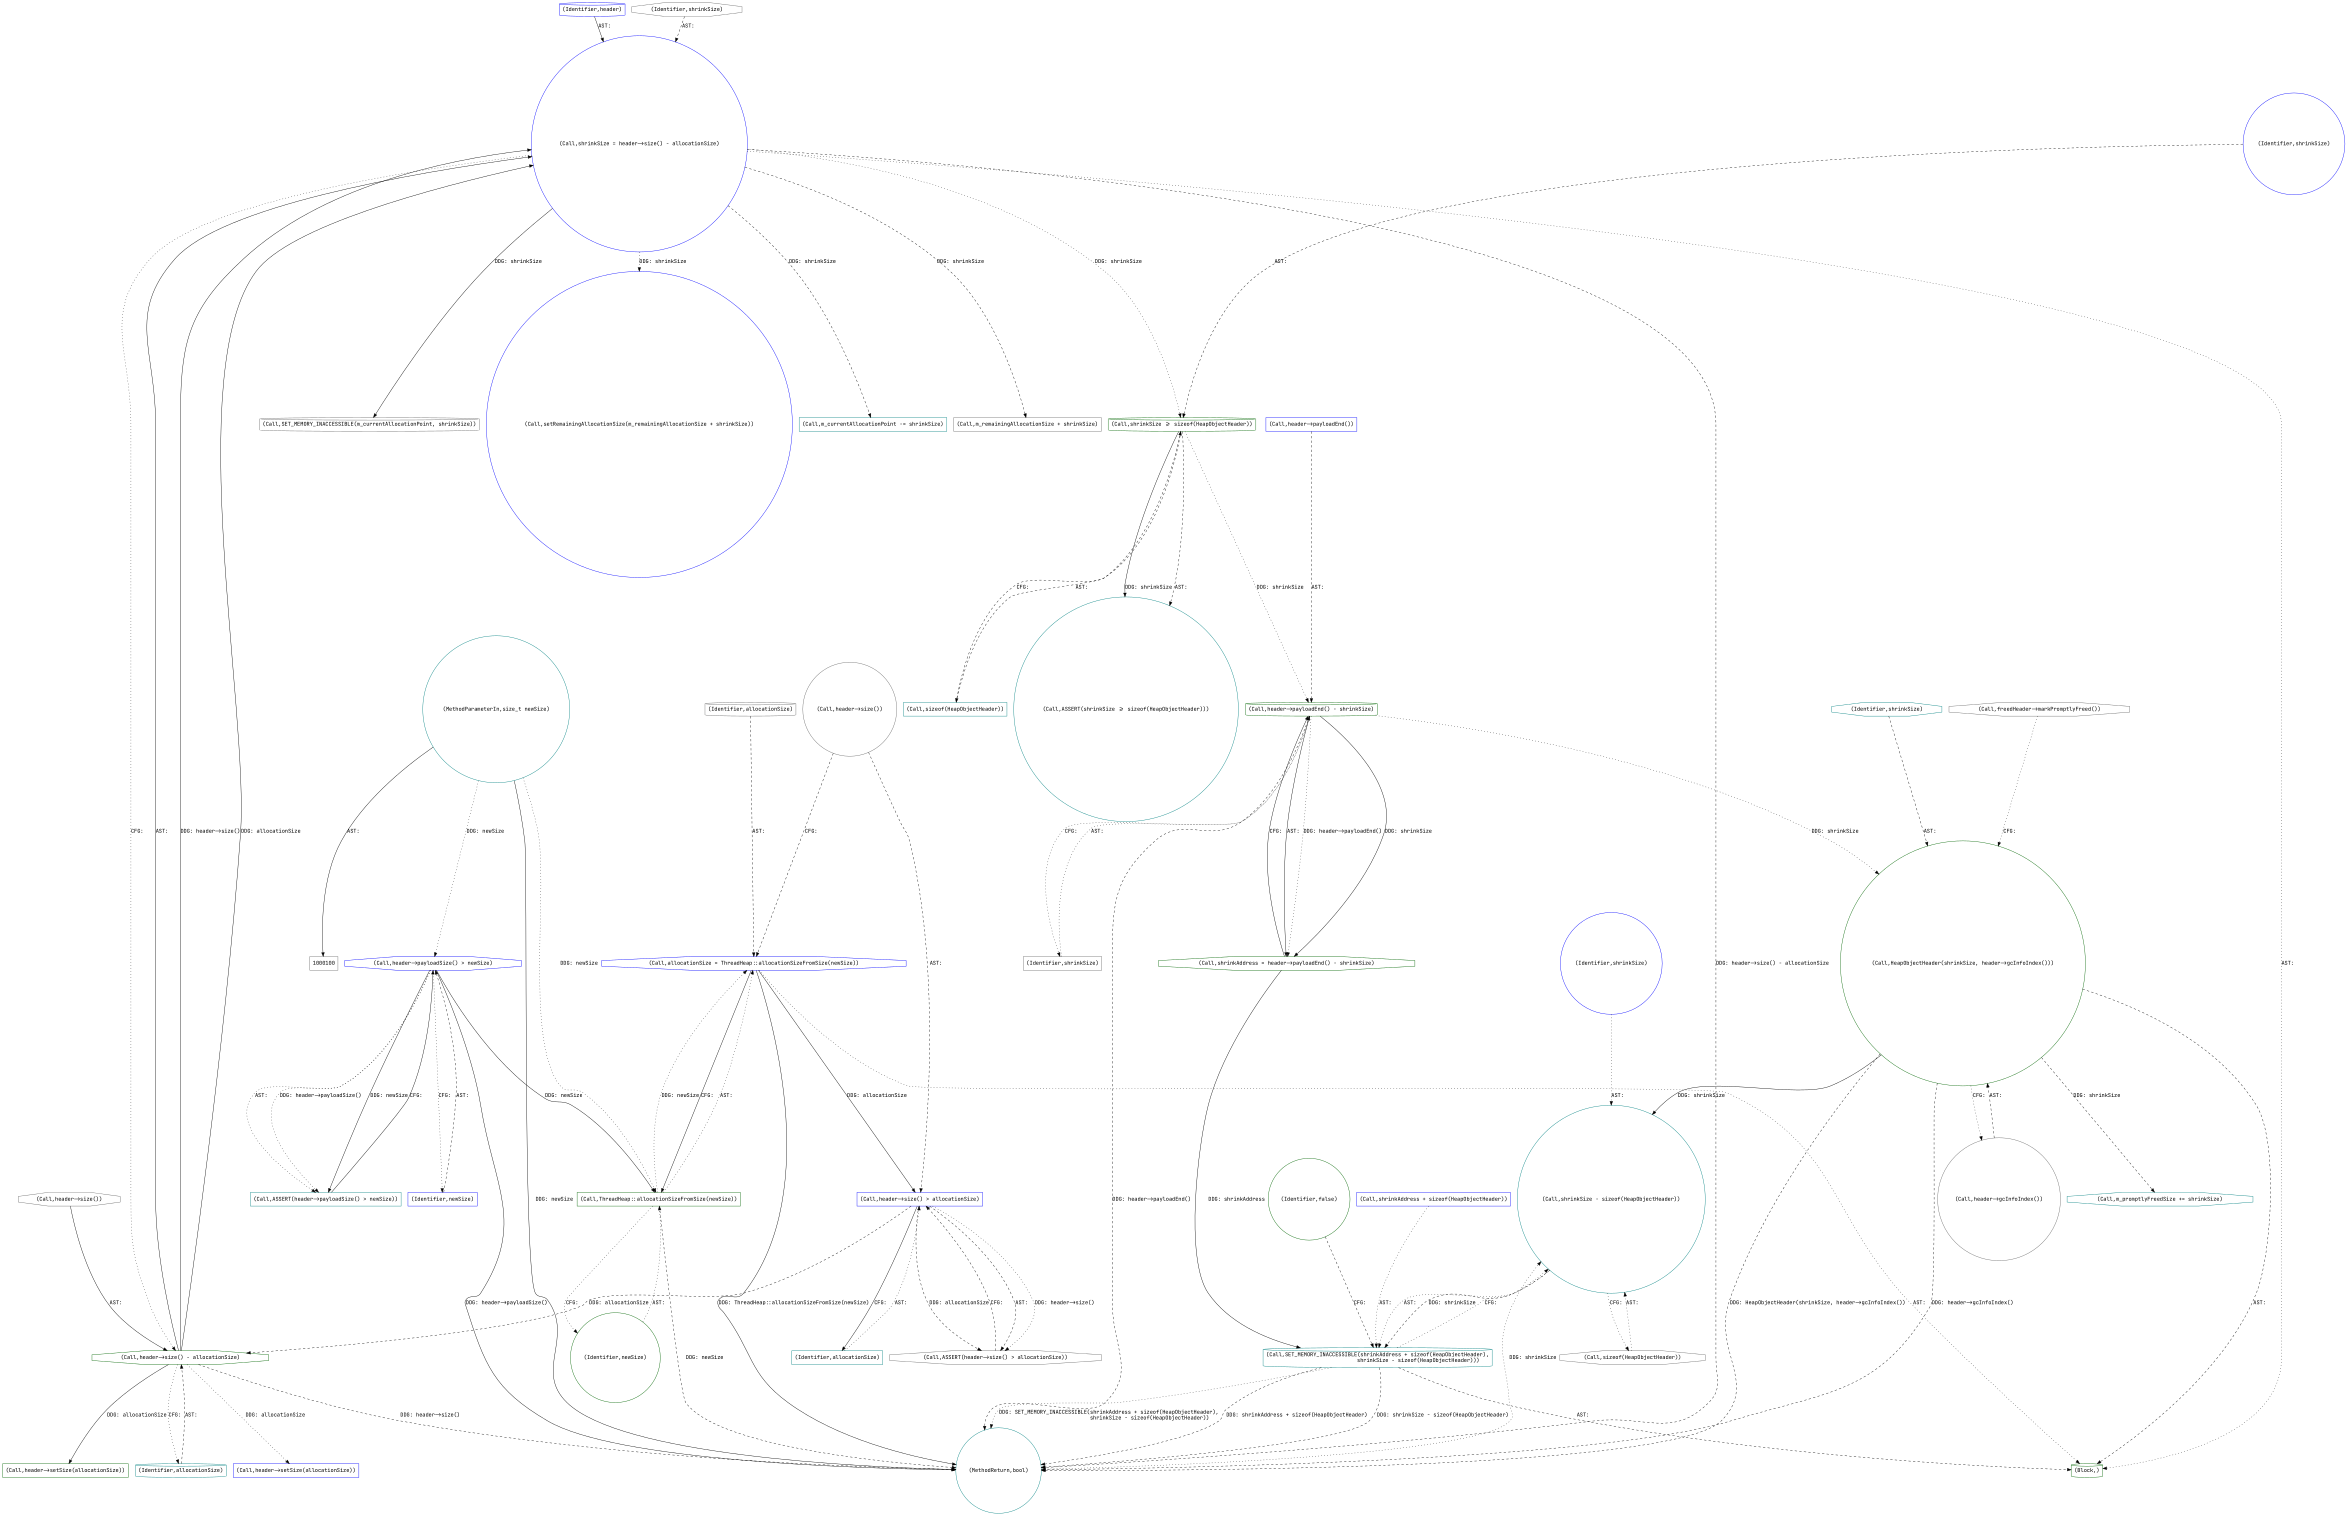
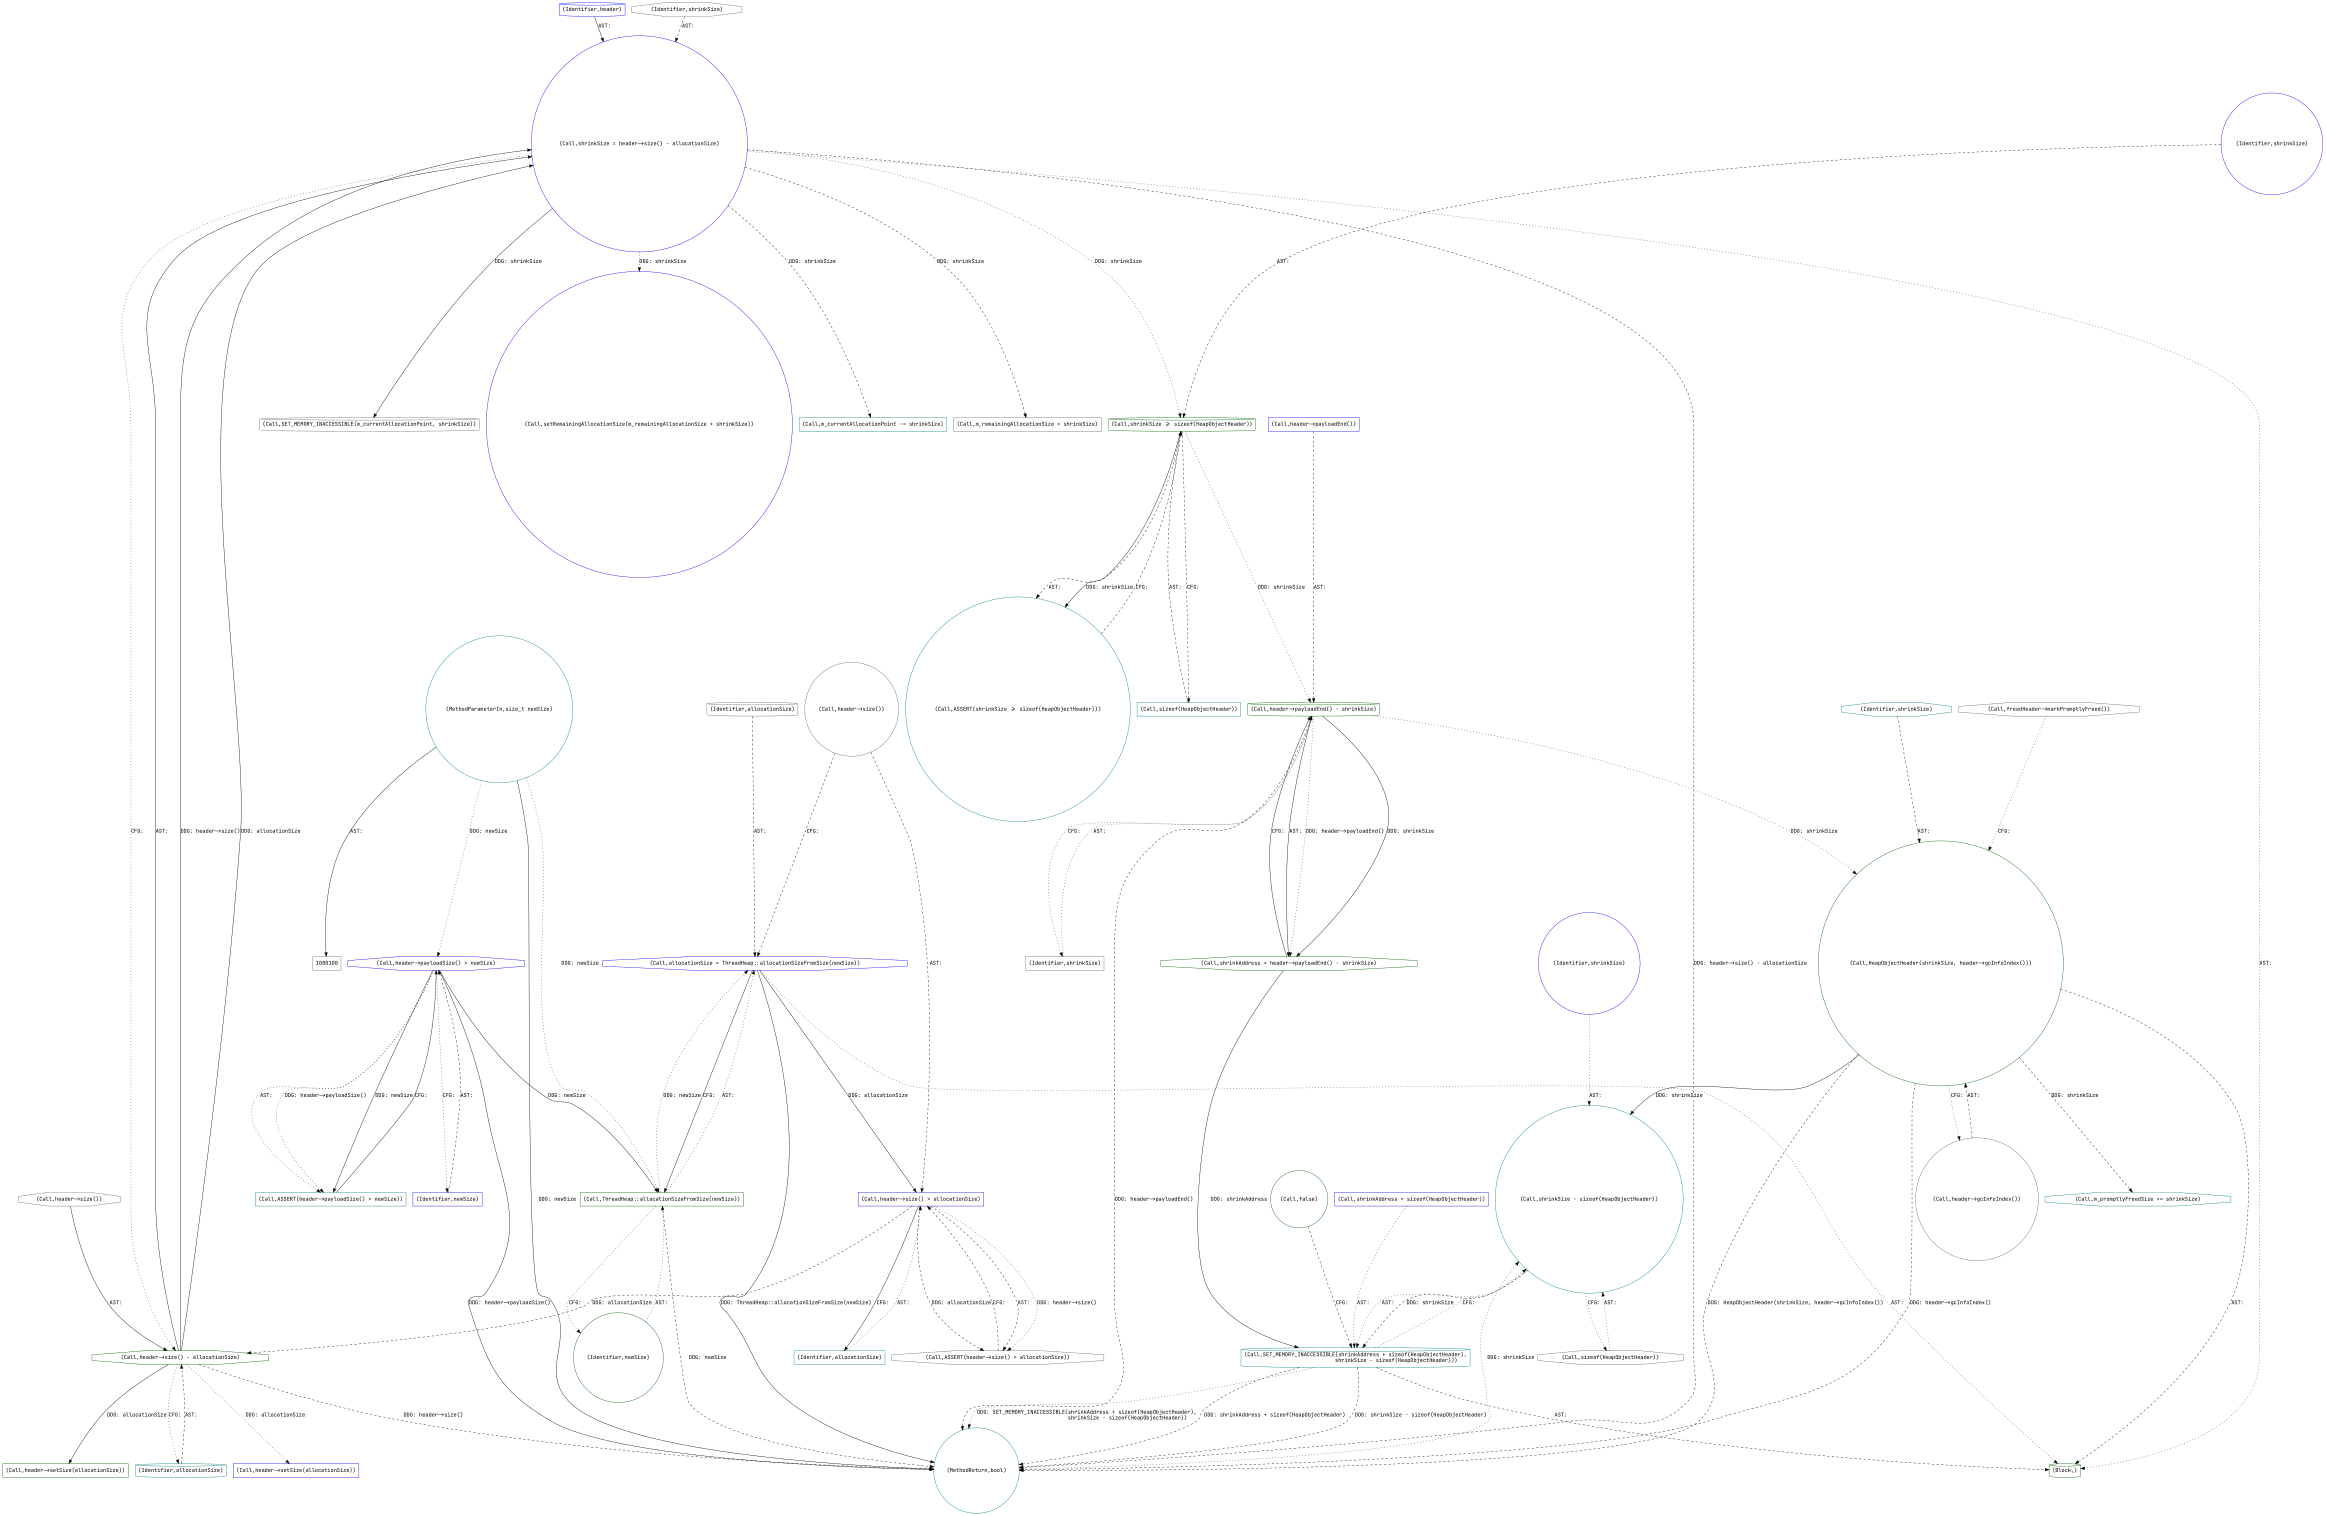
none -> (1156, 541)
(1309, 1199) -> (1299, 1199)
